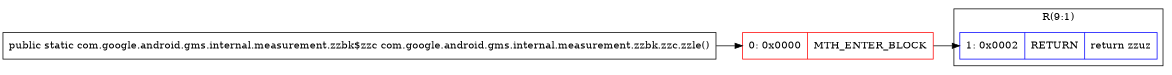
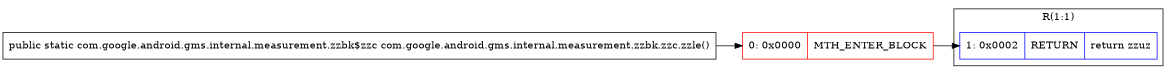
(1058, 17) -> (1058, 17)
